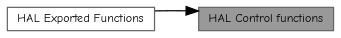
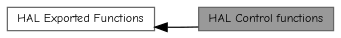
(170, 11) -> (183, 27)
